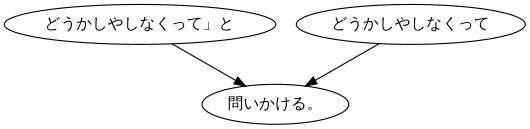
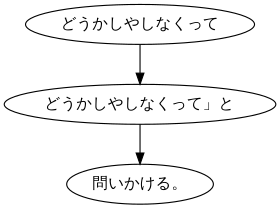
(347, 62) -> (140, 59)
